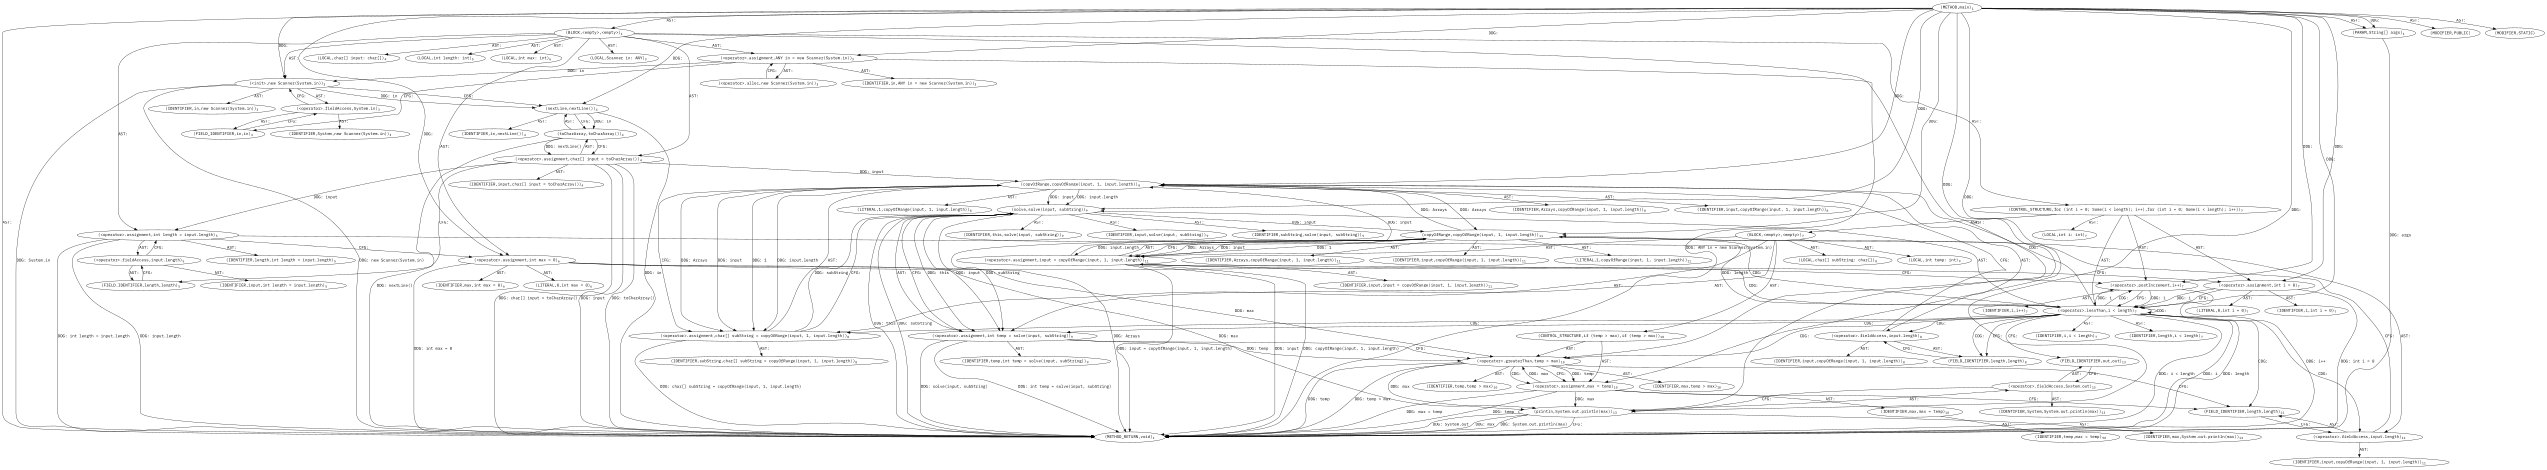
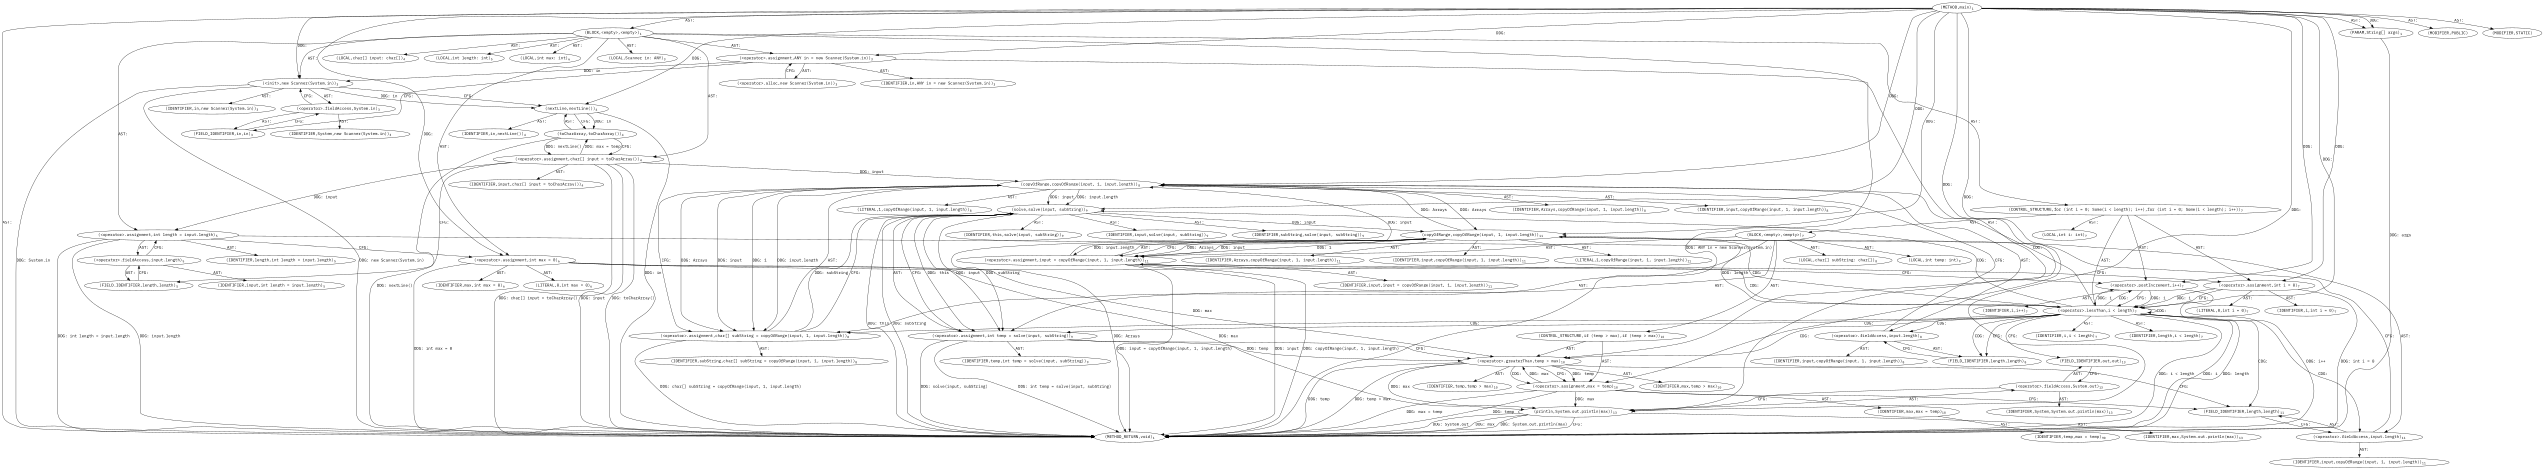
(591, 147) -> (603, 147)
(1984, 260) -> (1983, 260)
